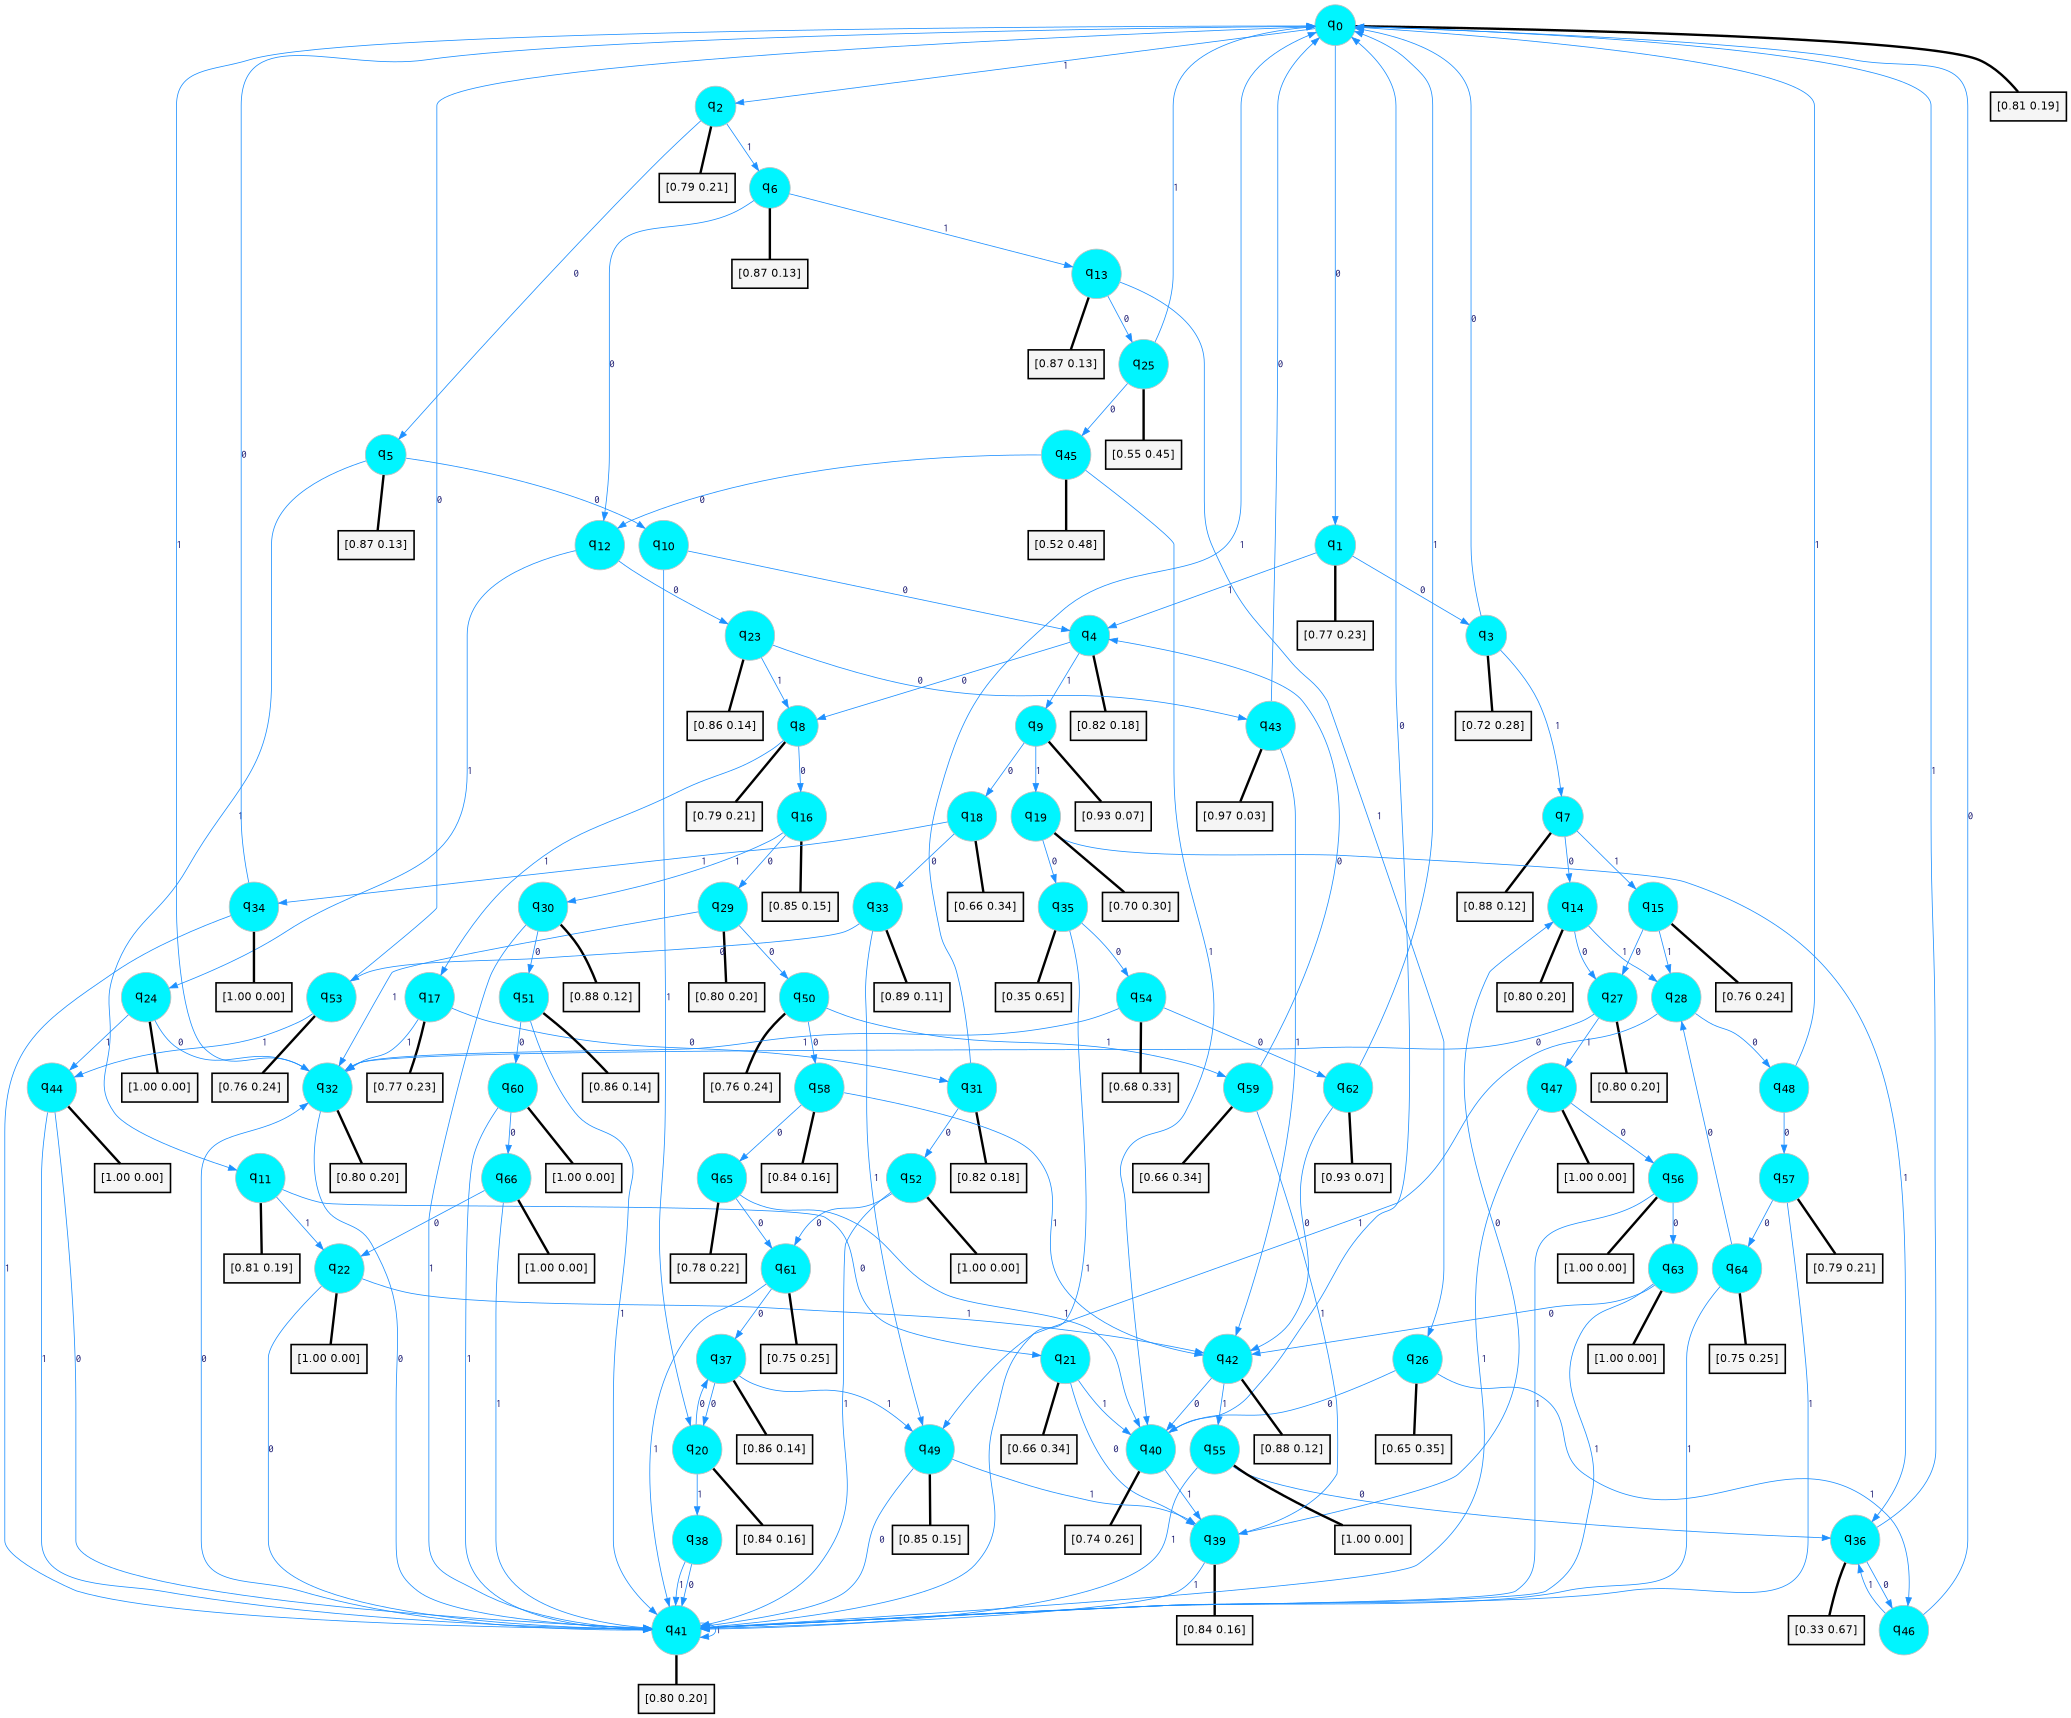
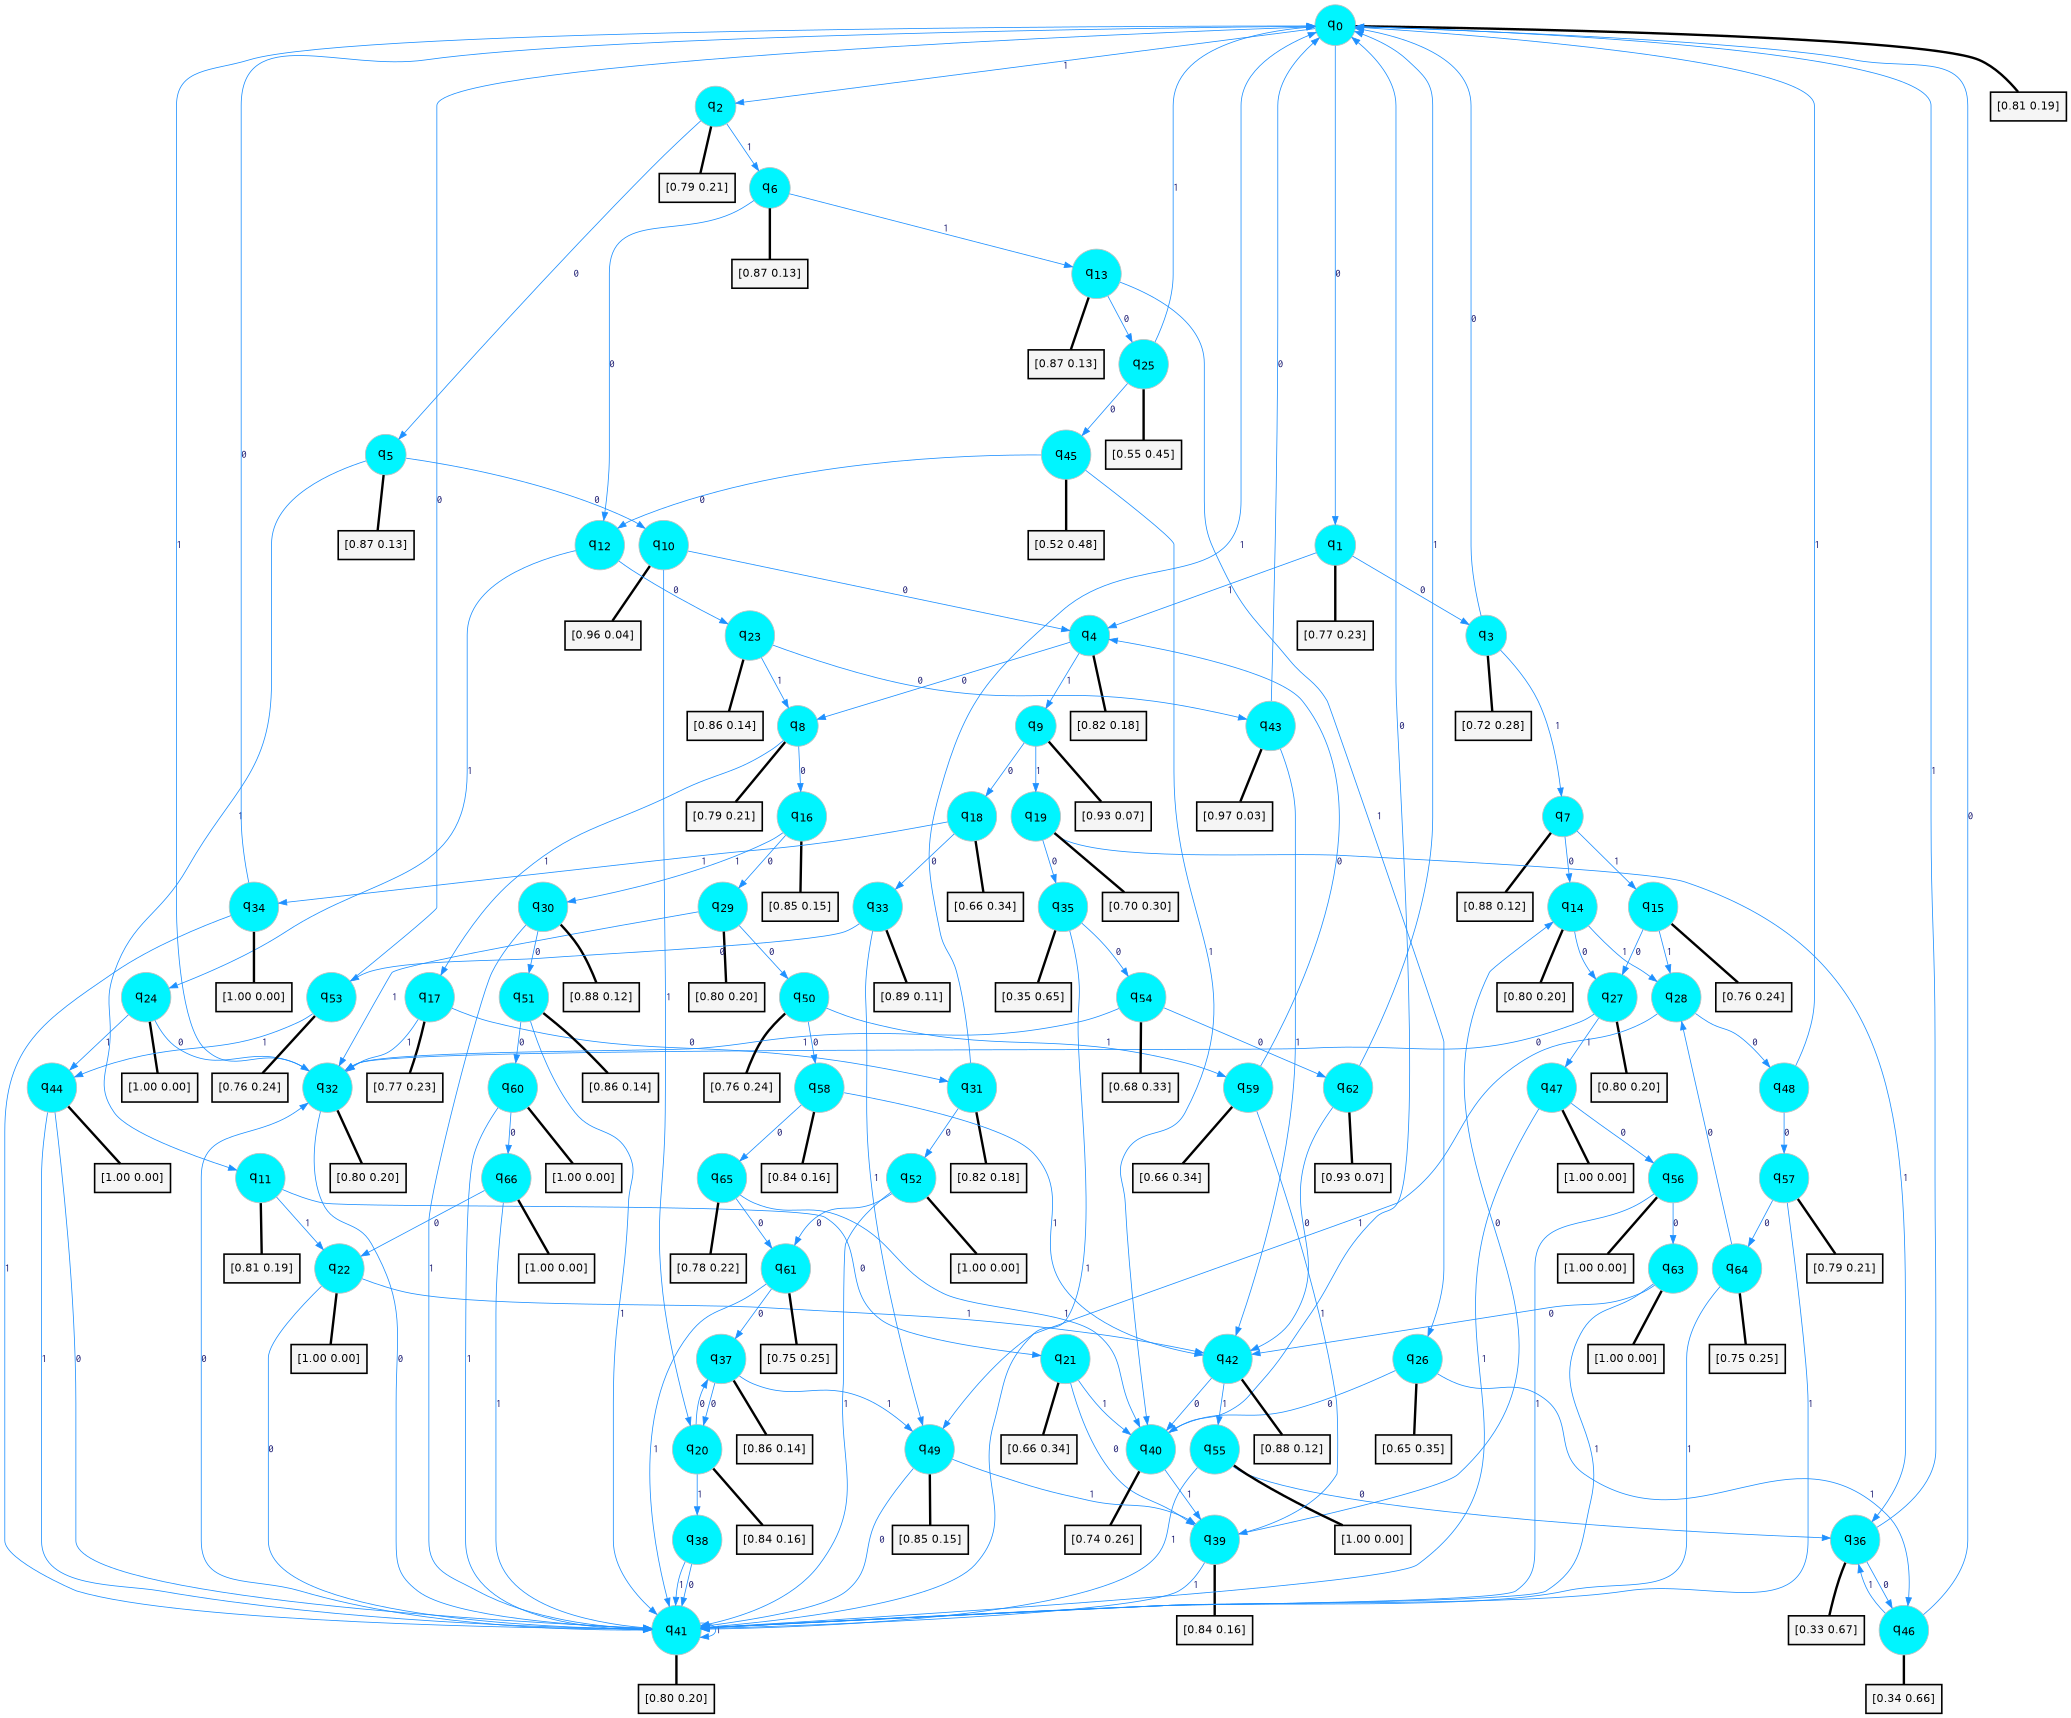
none -> (603, 636)
none -> (1904, 1699)
